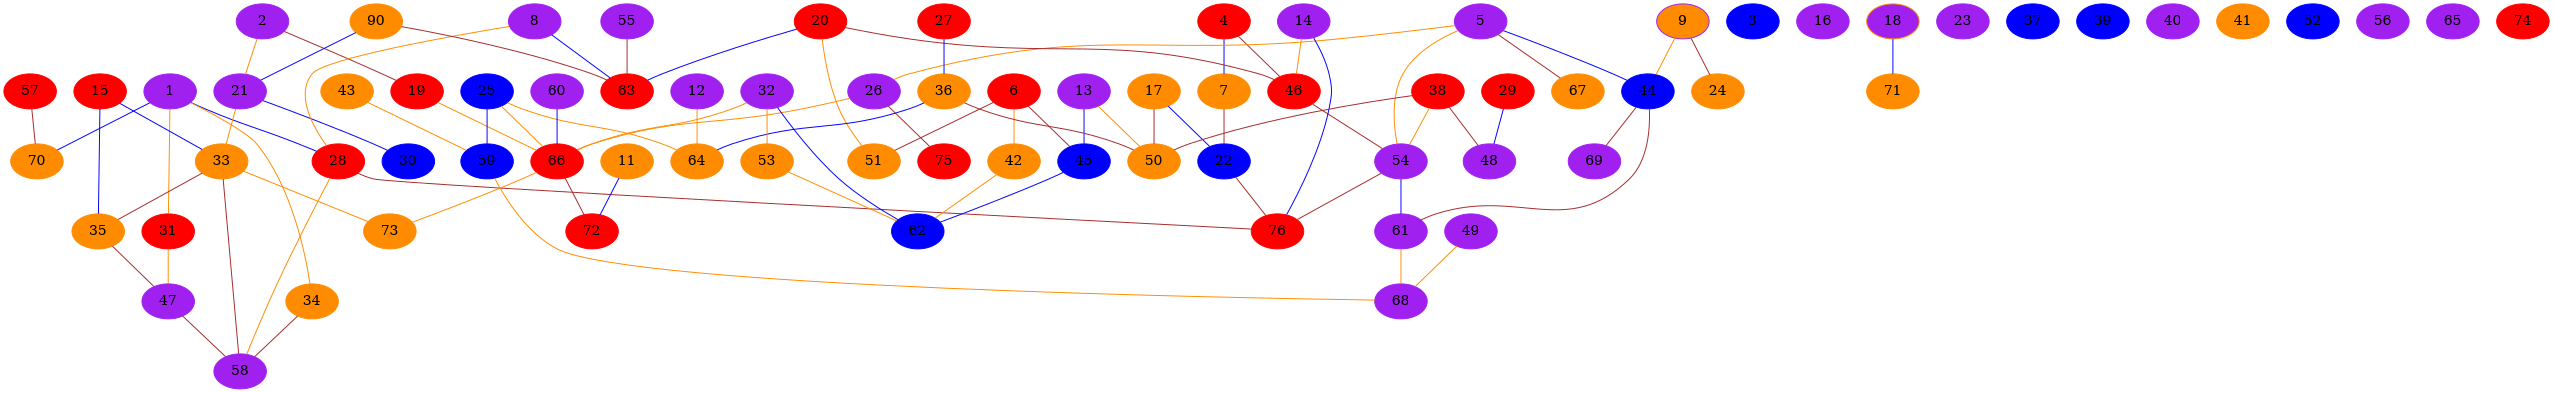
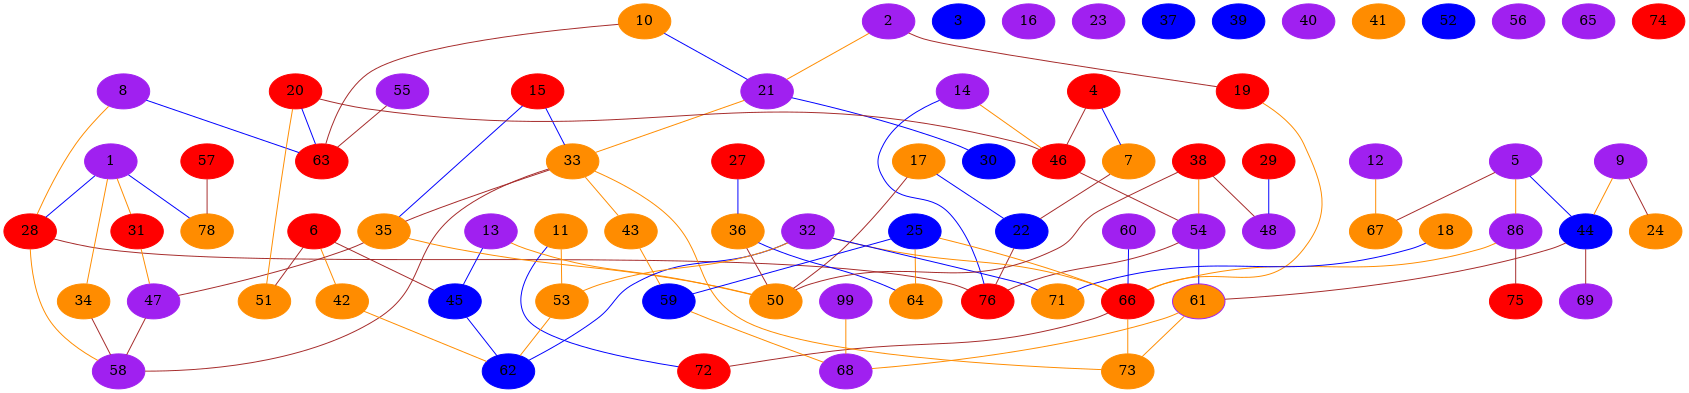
(376, 21) -> (645, 21)
(1683, 21) -> (1621, 161)
(1893, 21) -> (1446, 231)
(1403, 74) -> none
(874, 91) -> (1516, 231)
(697, 129) -> (1376, 196)
(37, 161) -> (207, 231)
none -> (602, 196)
(1401, 231) -> (1199, 301)
(1471, 231) -> (846, 301)
none -> (946, 265)
none -> (580, 266)
none -> (562, 271)
none -> (1163, 336)
